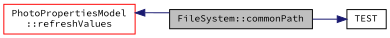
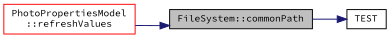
(157, 13) -> (148, 26)
